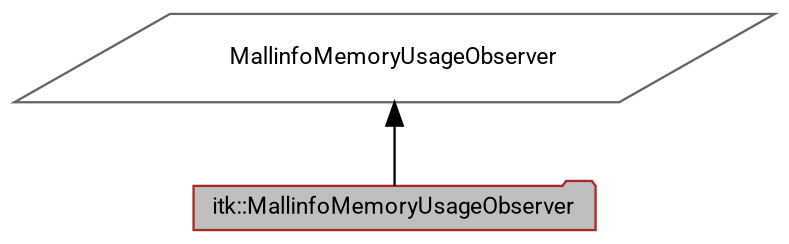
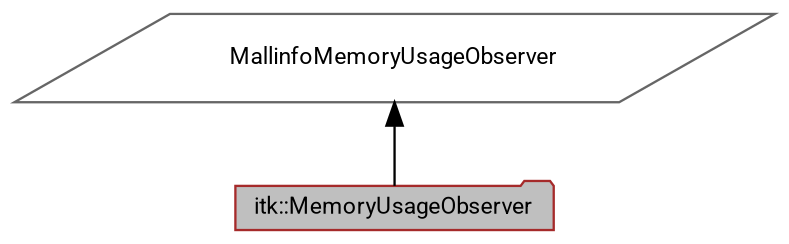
(395, 208) -> (395, 208)
